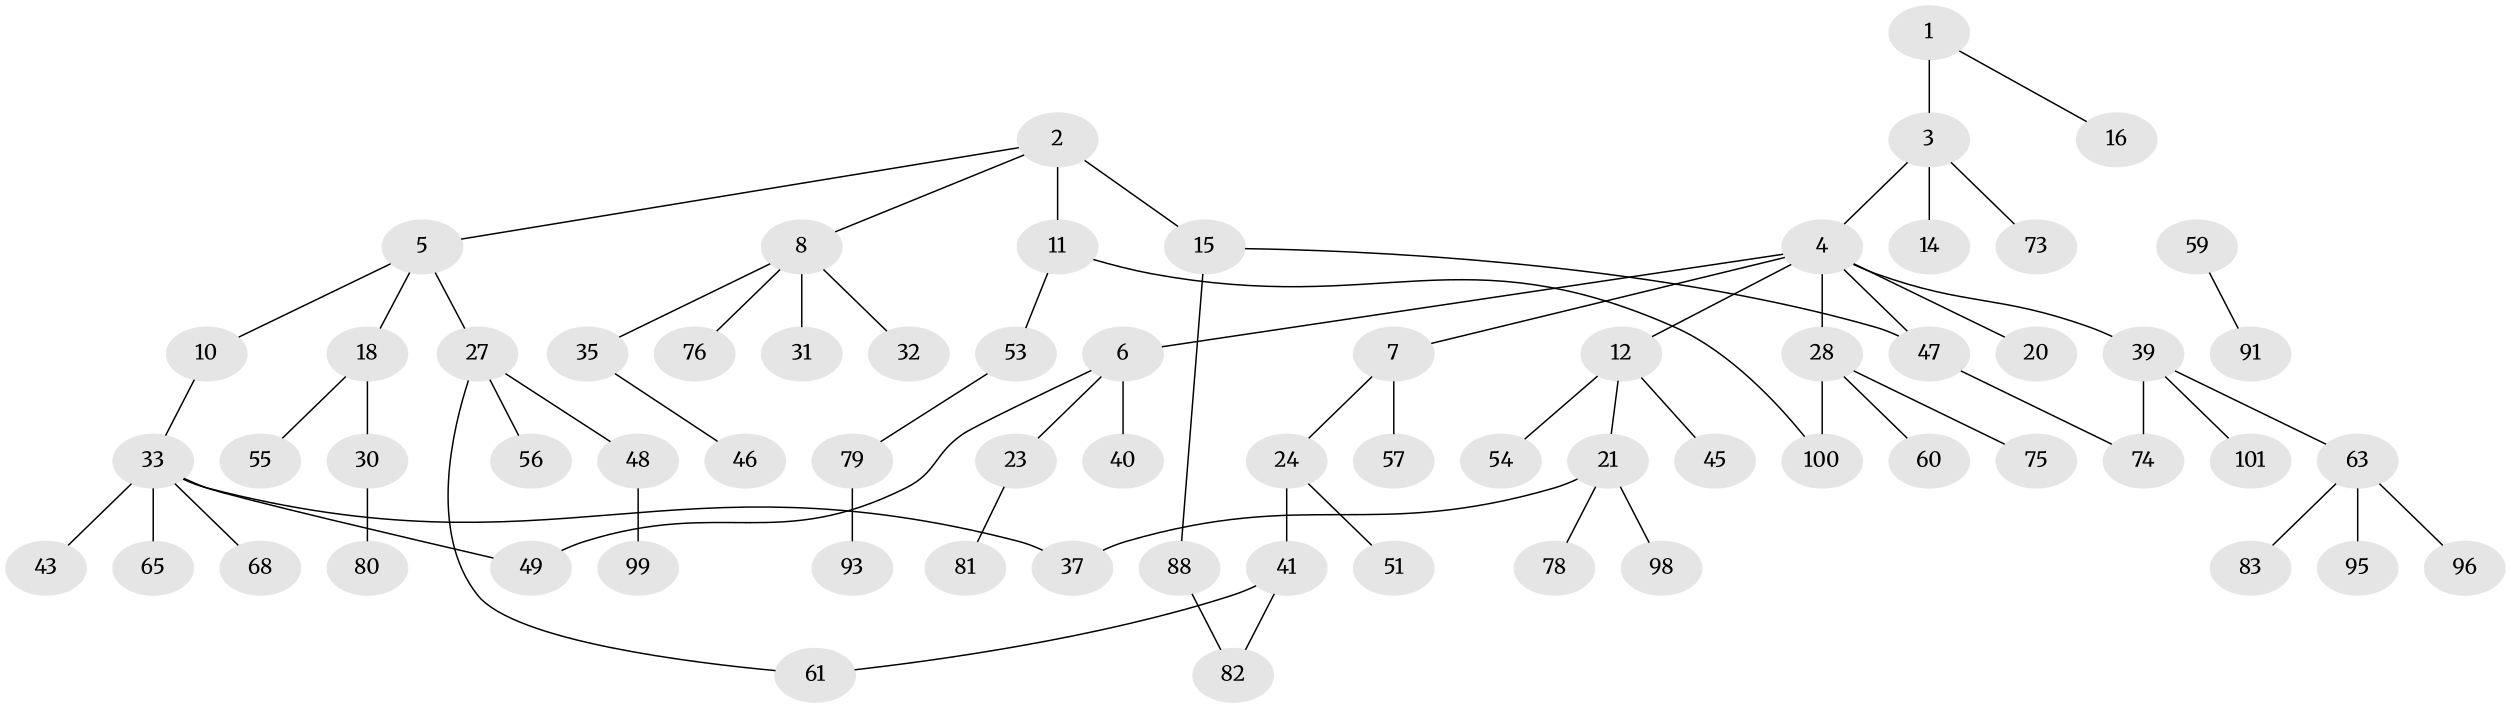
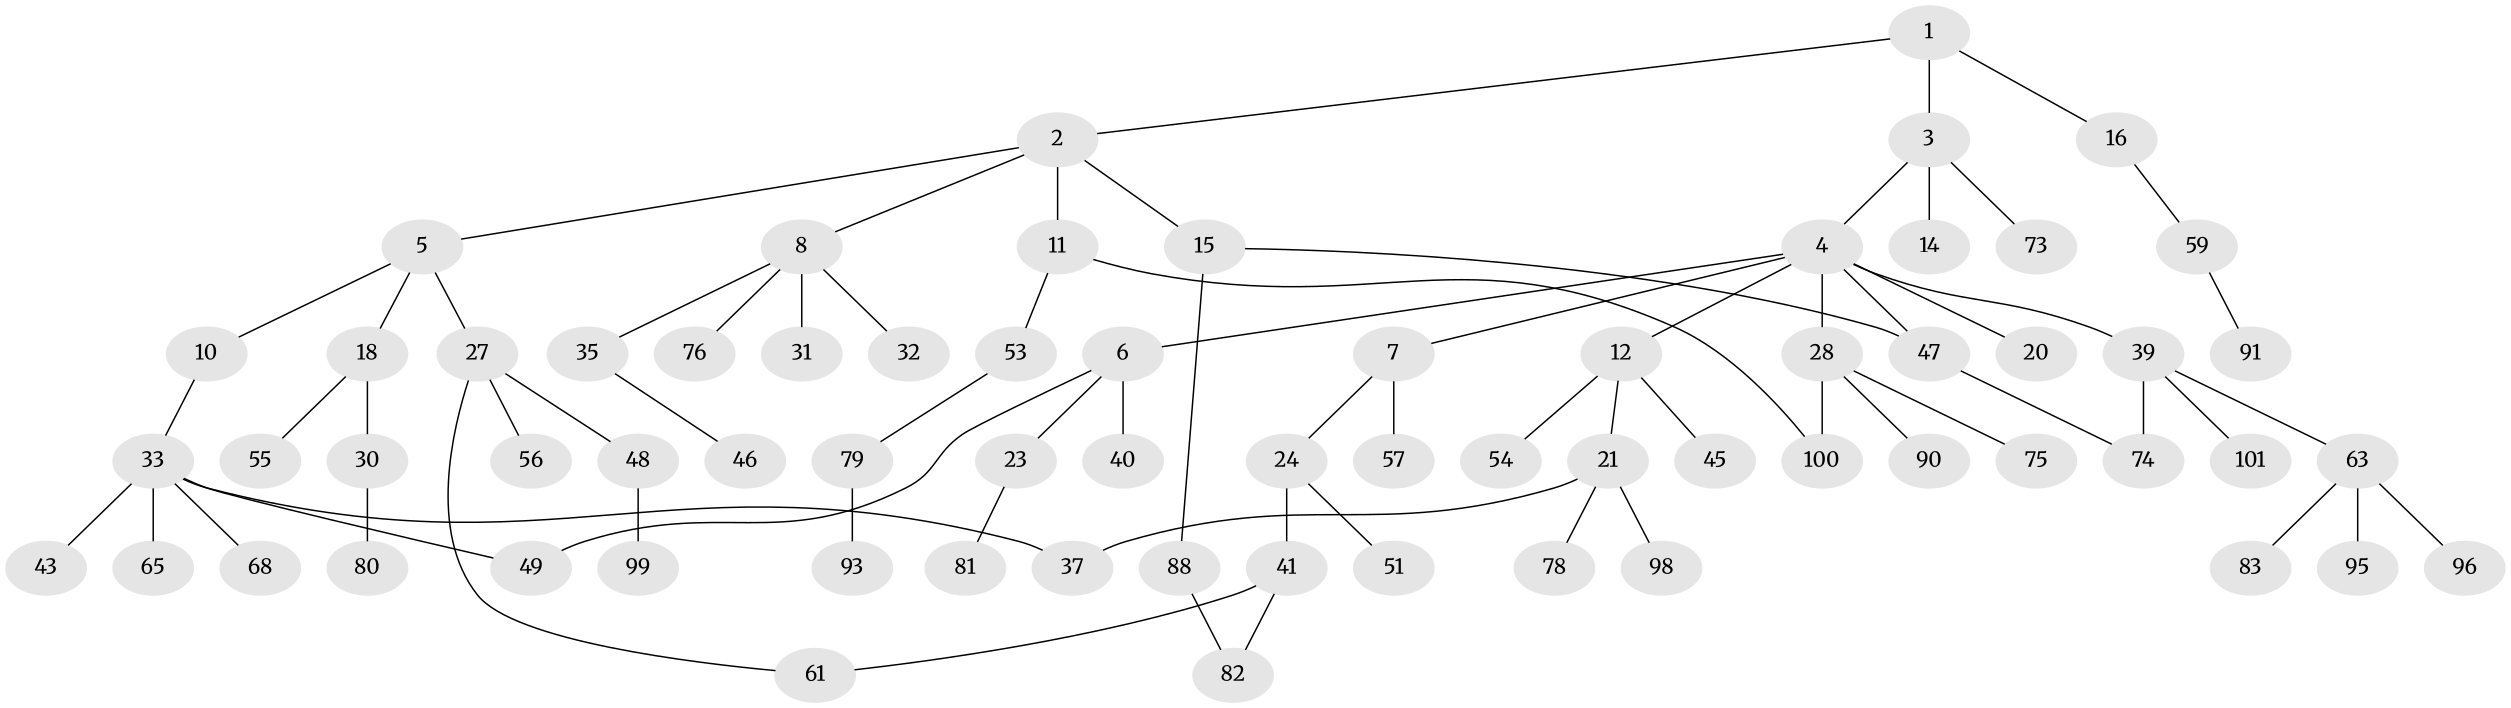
none -> (1494, 86)
none -> (2157, 193)
(1929, 461) -> (1929, 461)
